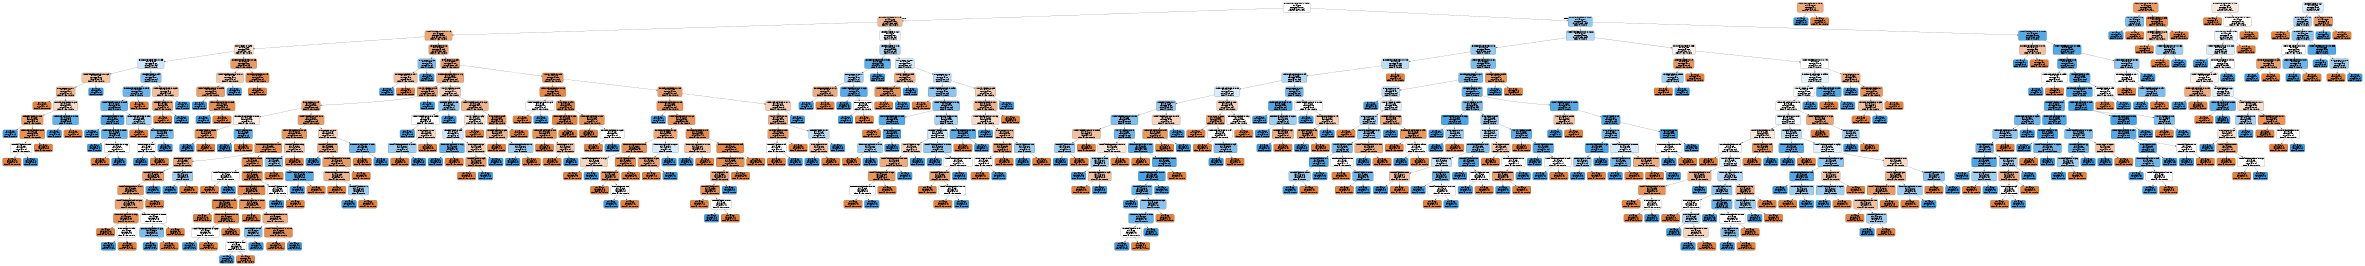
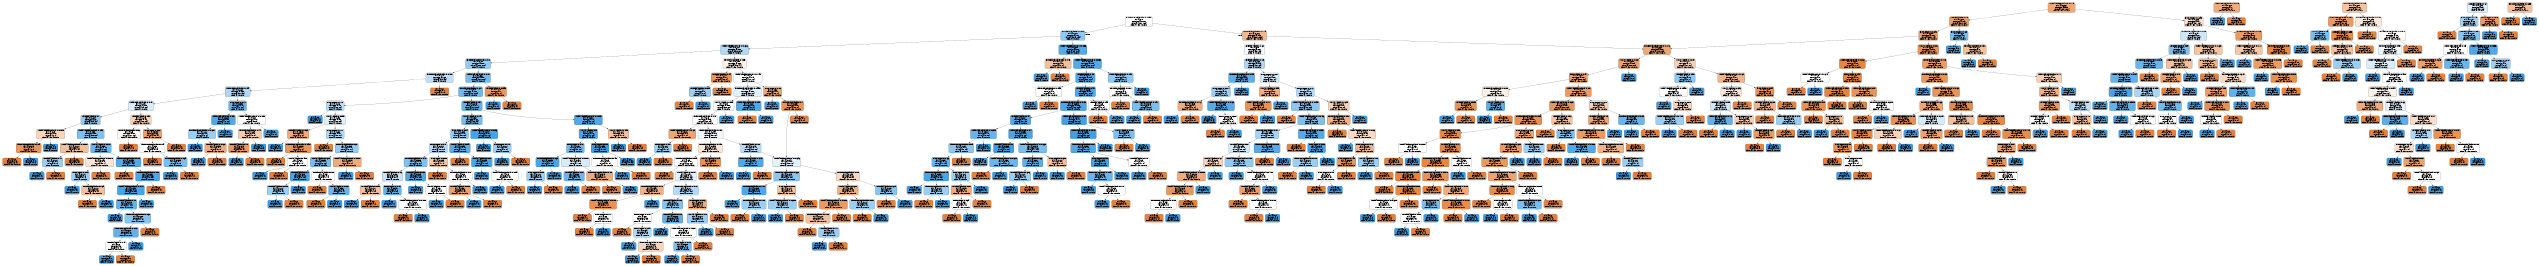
none -> (2354, 7)
(666, 29) -> (1454, 43)
(1871, 98) -> (787, 133)
